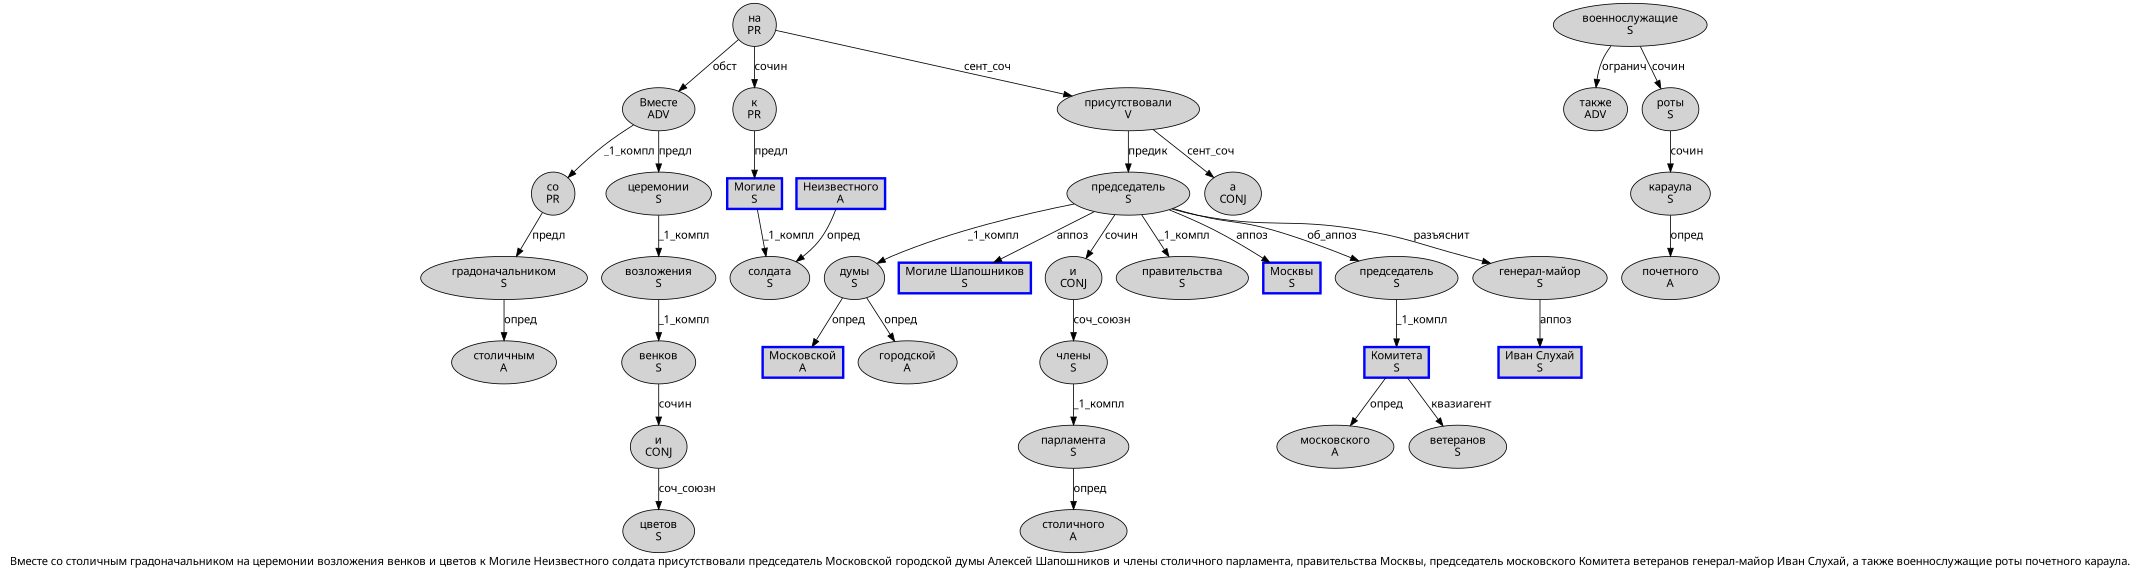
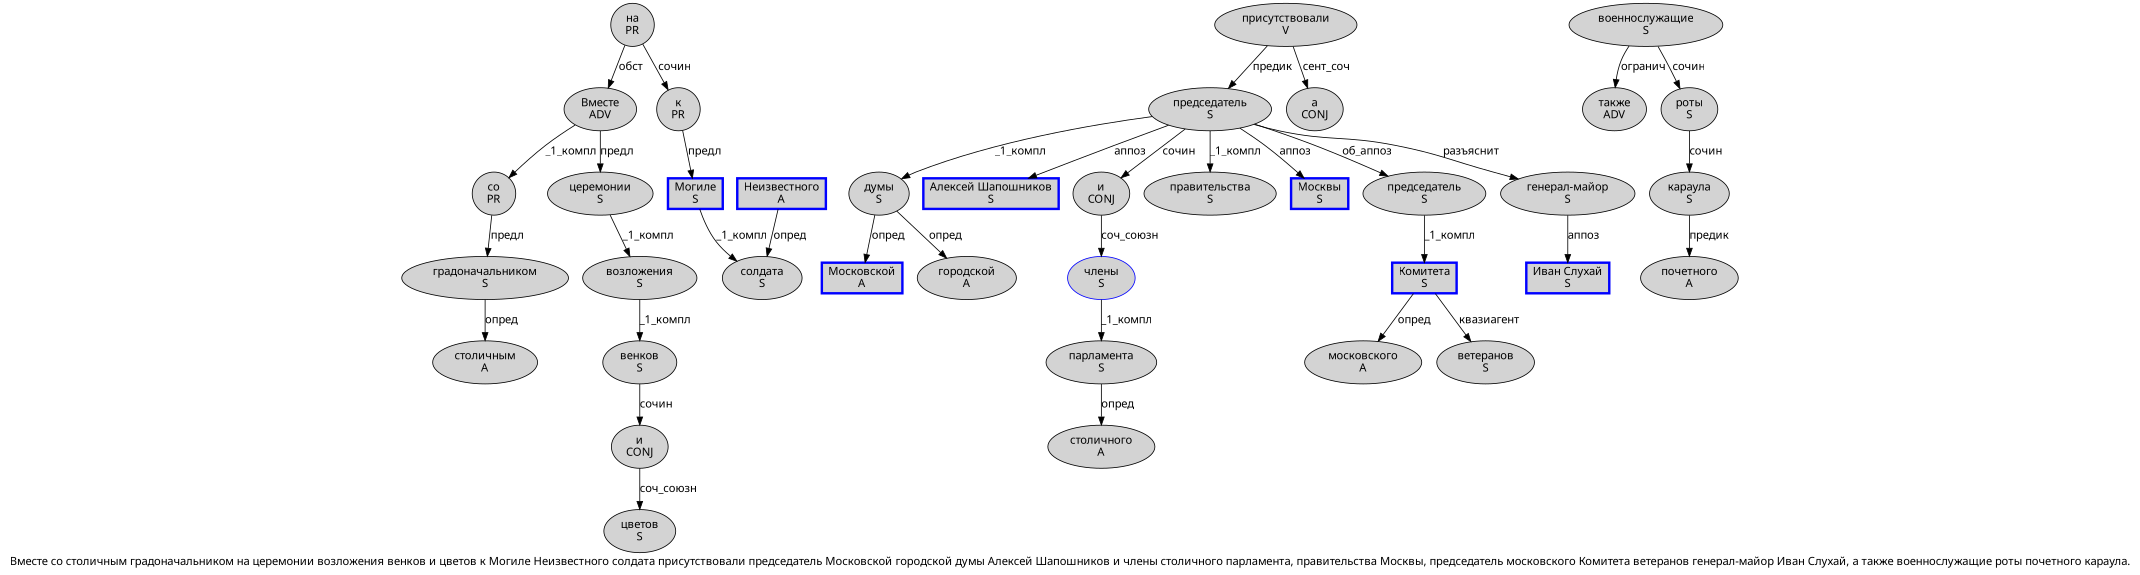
(920, 62) -> none
(1687, 236) -> (1709, 236)
(965, 278) -> (991, 194)
(1074, 362) -> (1101, 278)
